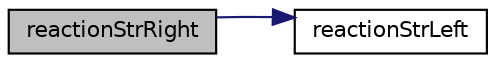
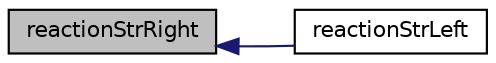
(245, 17) -> (267, 46)
